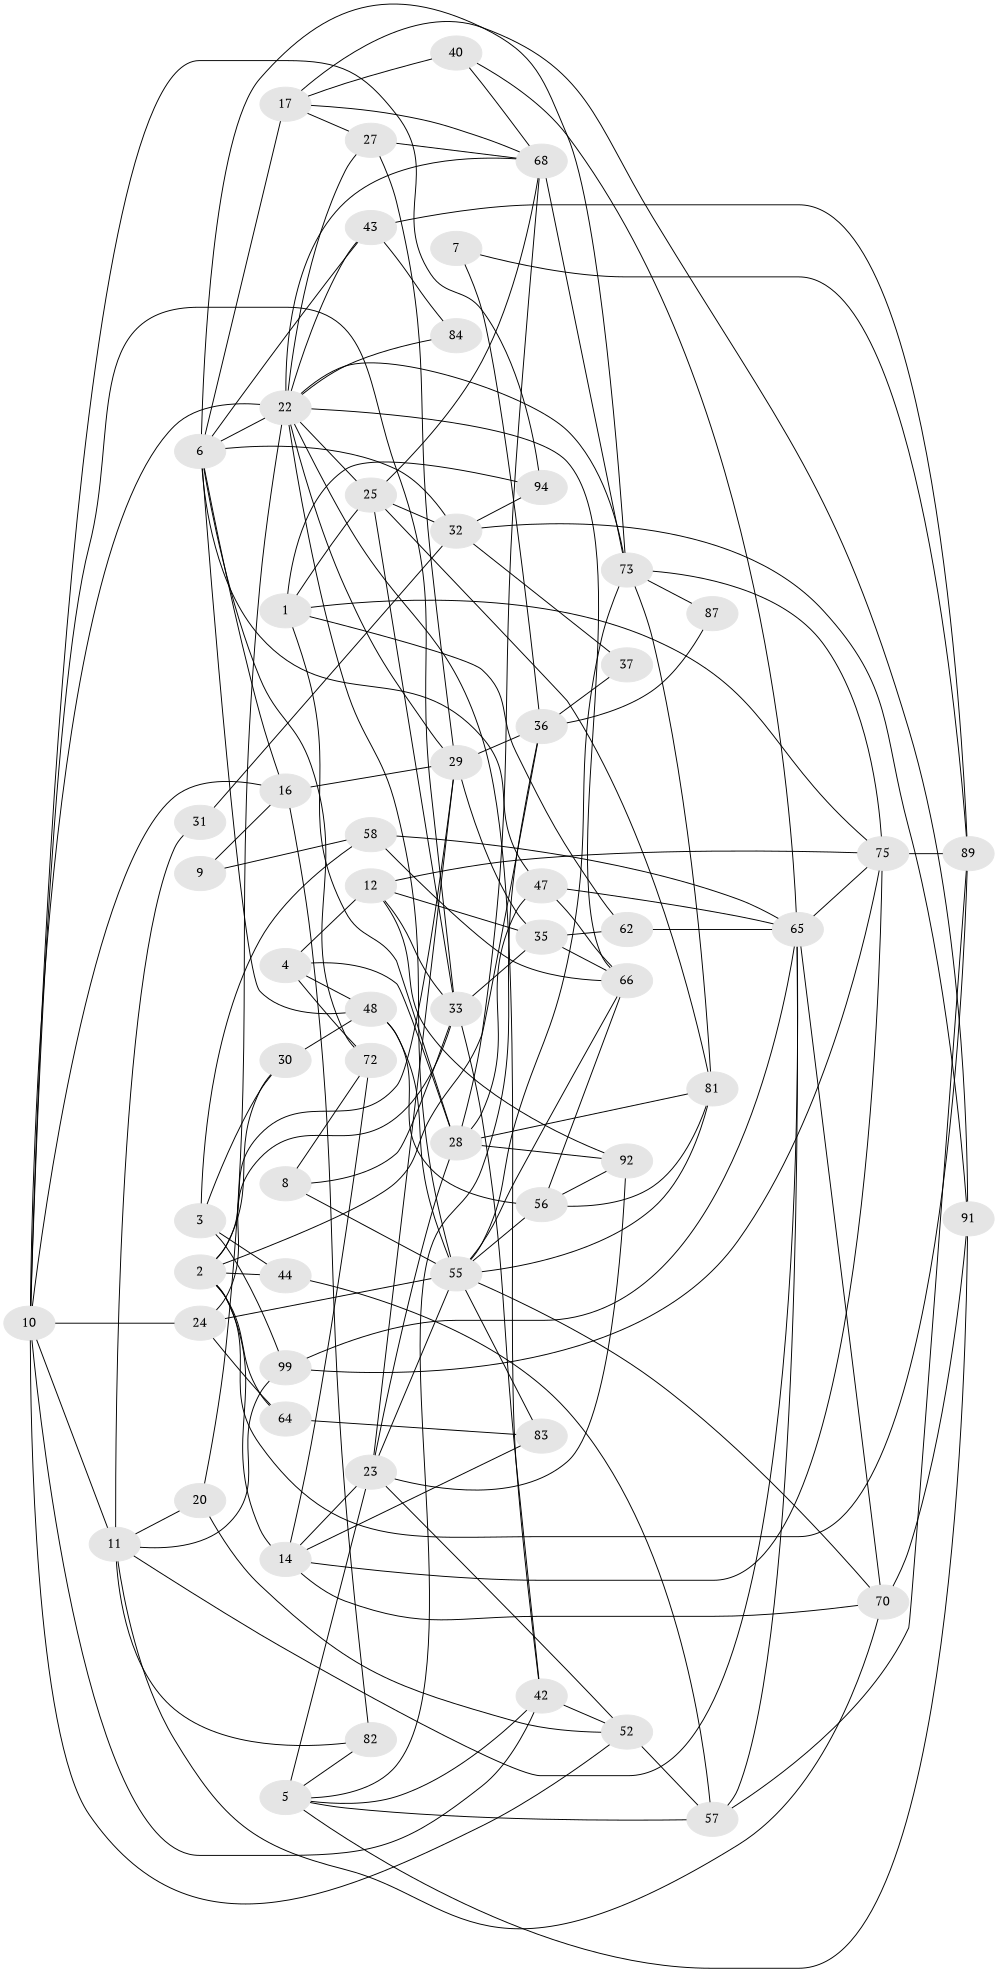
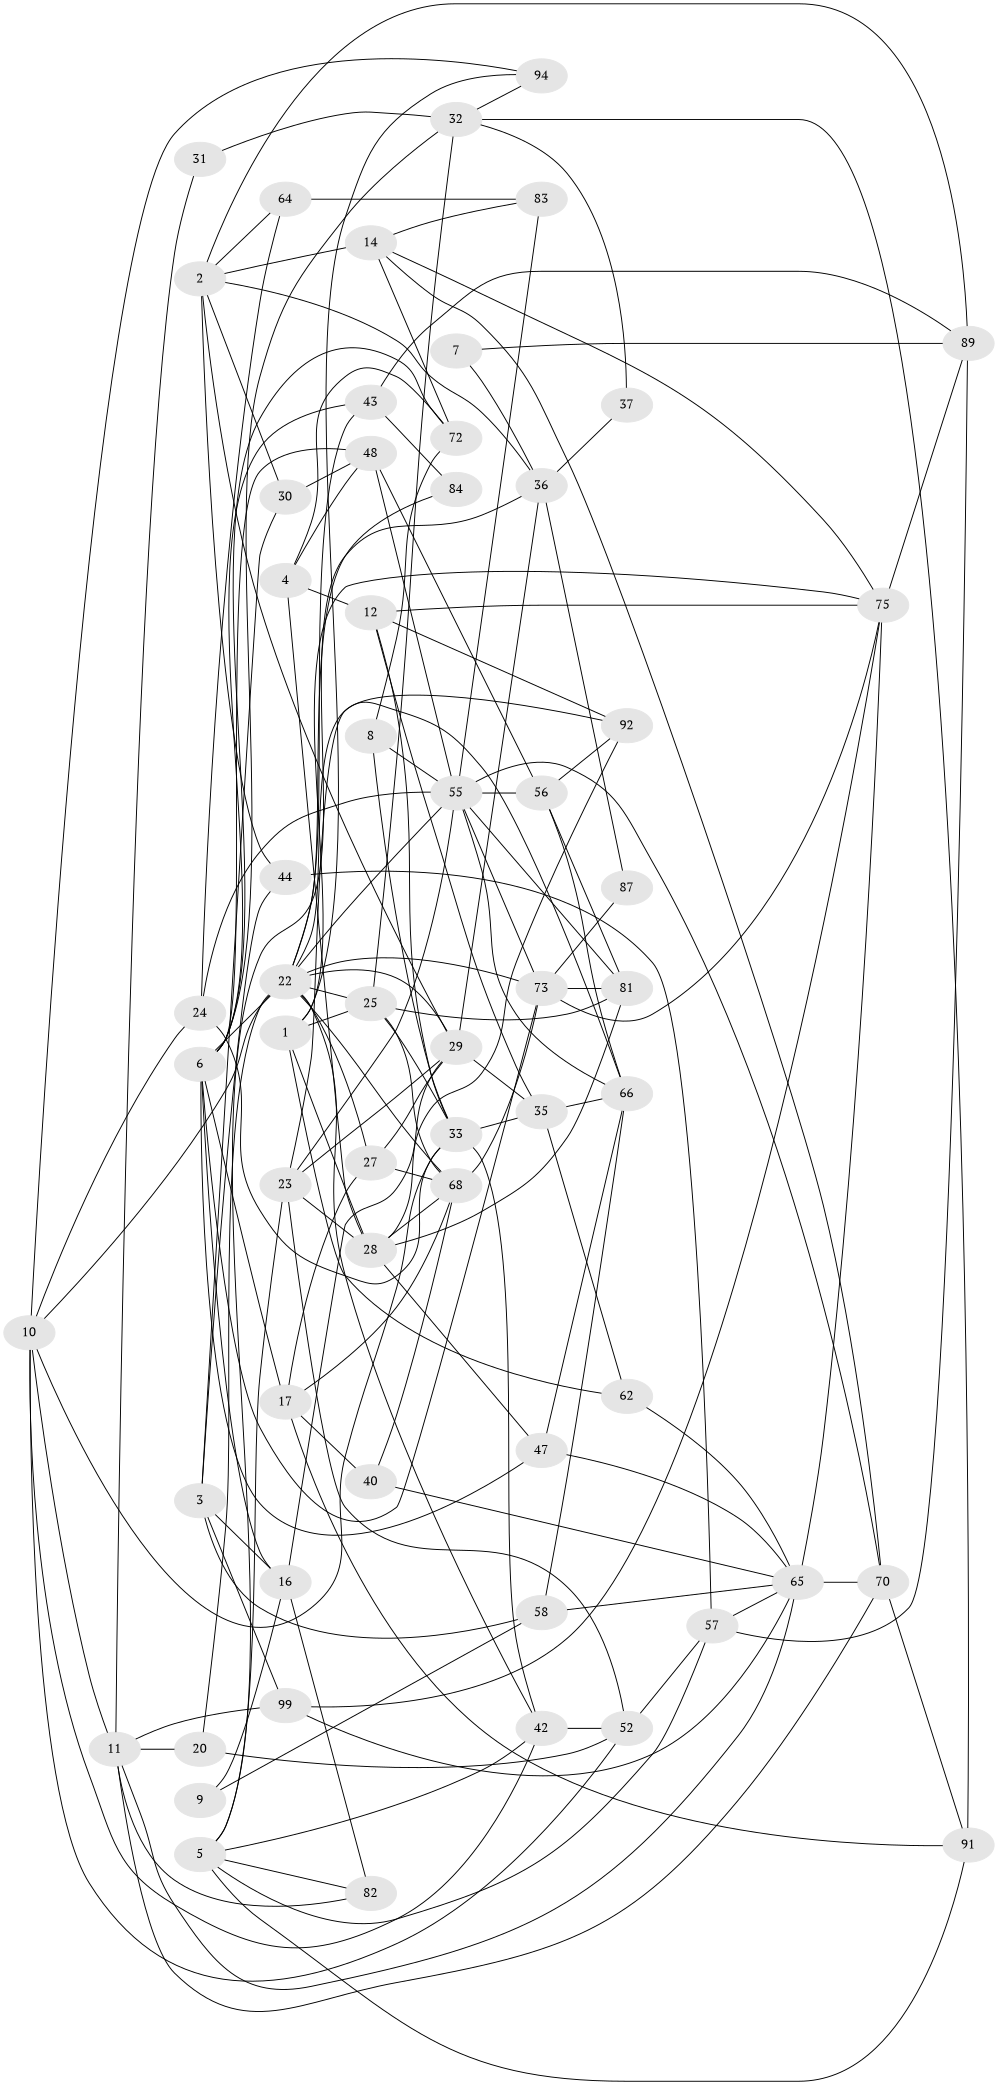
(87, 999) -> (241, 1540)
(327, 1517) -> none
